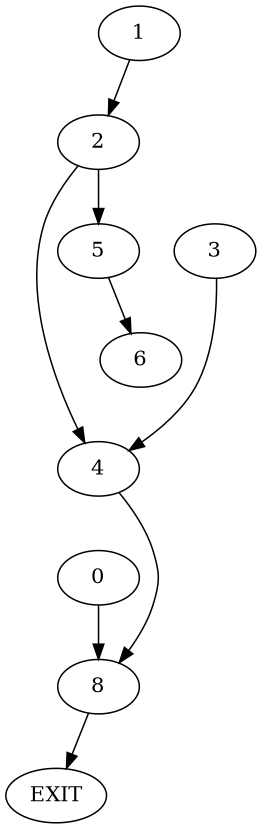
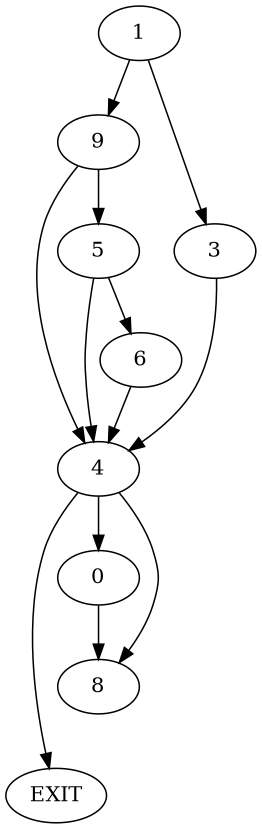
none -> (175, 135)
(99, 142) -> (99, 142)
none -> (85, 352)
none -> (123, 407)
none -> (99, 516)
(80, 734) -> (33, 618)
